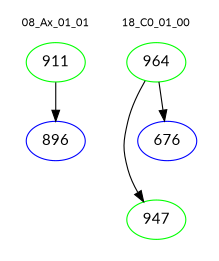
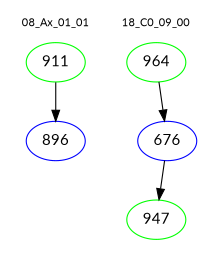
(156, 24) -> (156, 24)
(125, 136) -> (163, 175)
